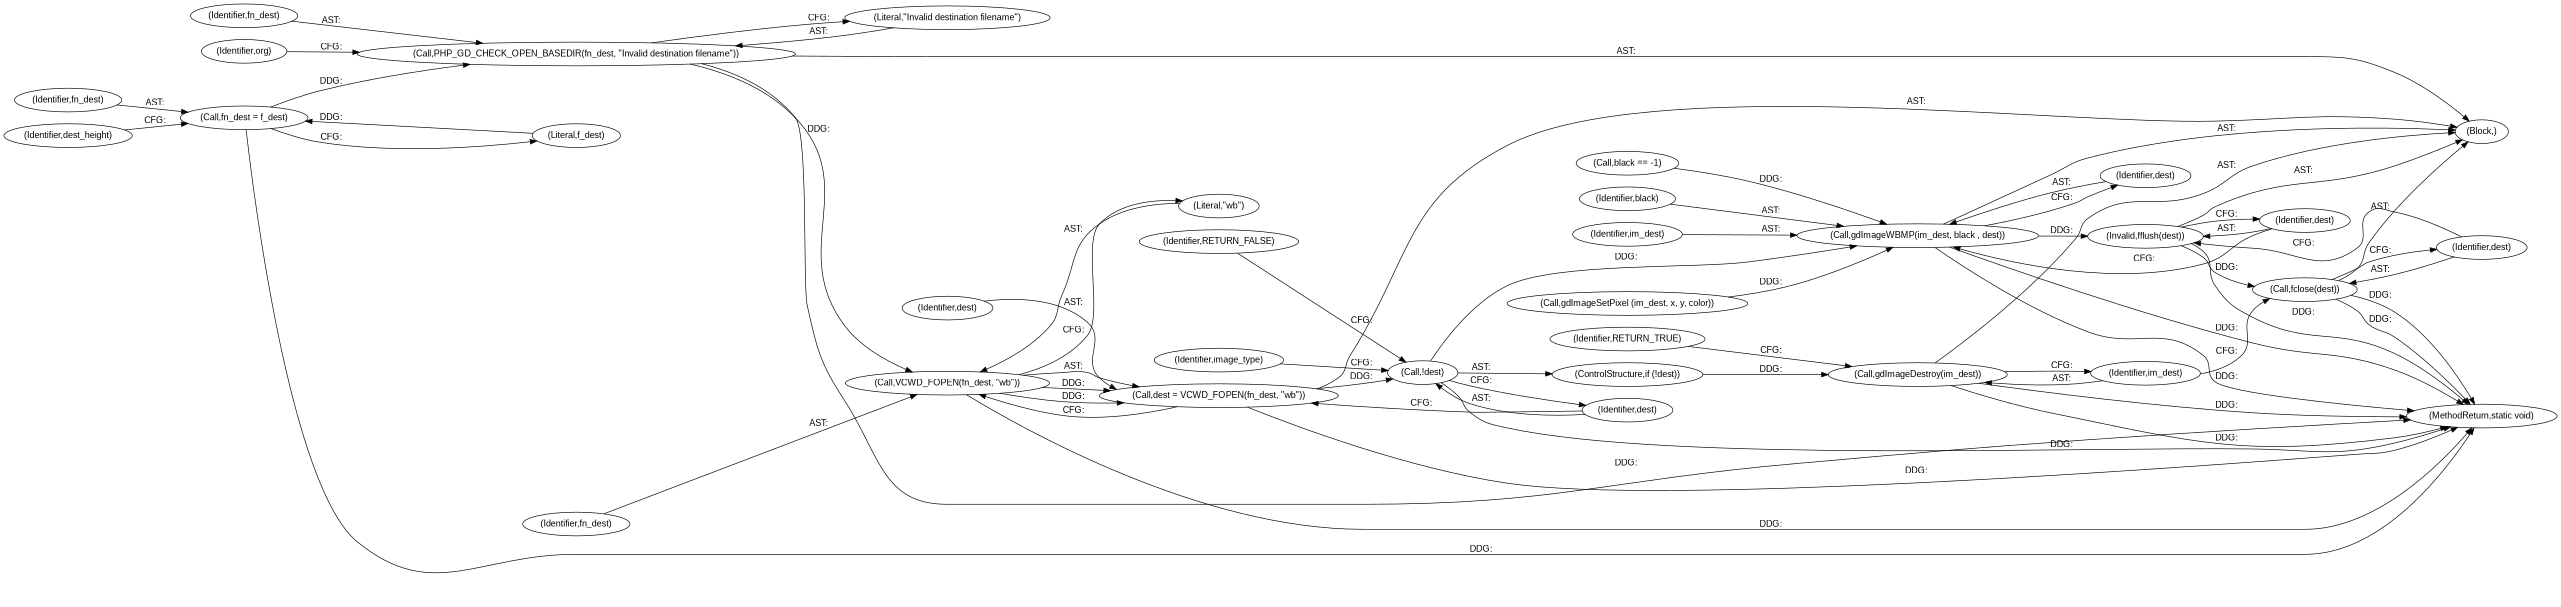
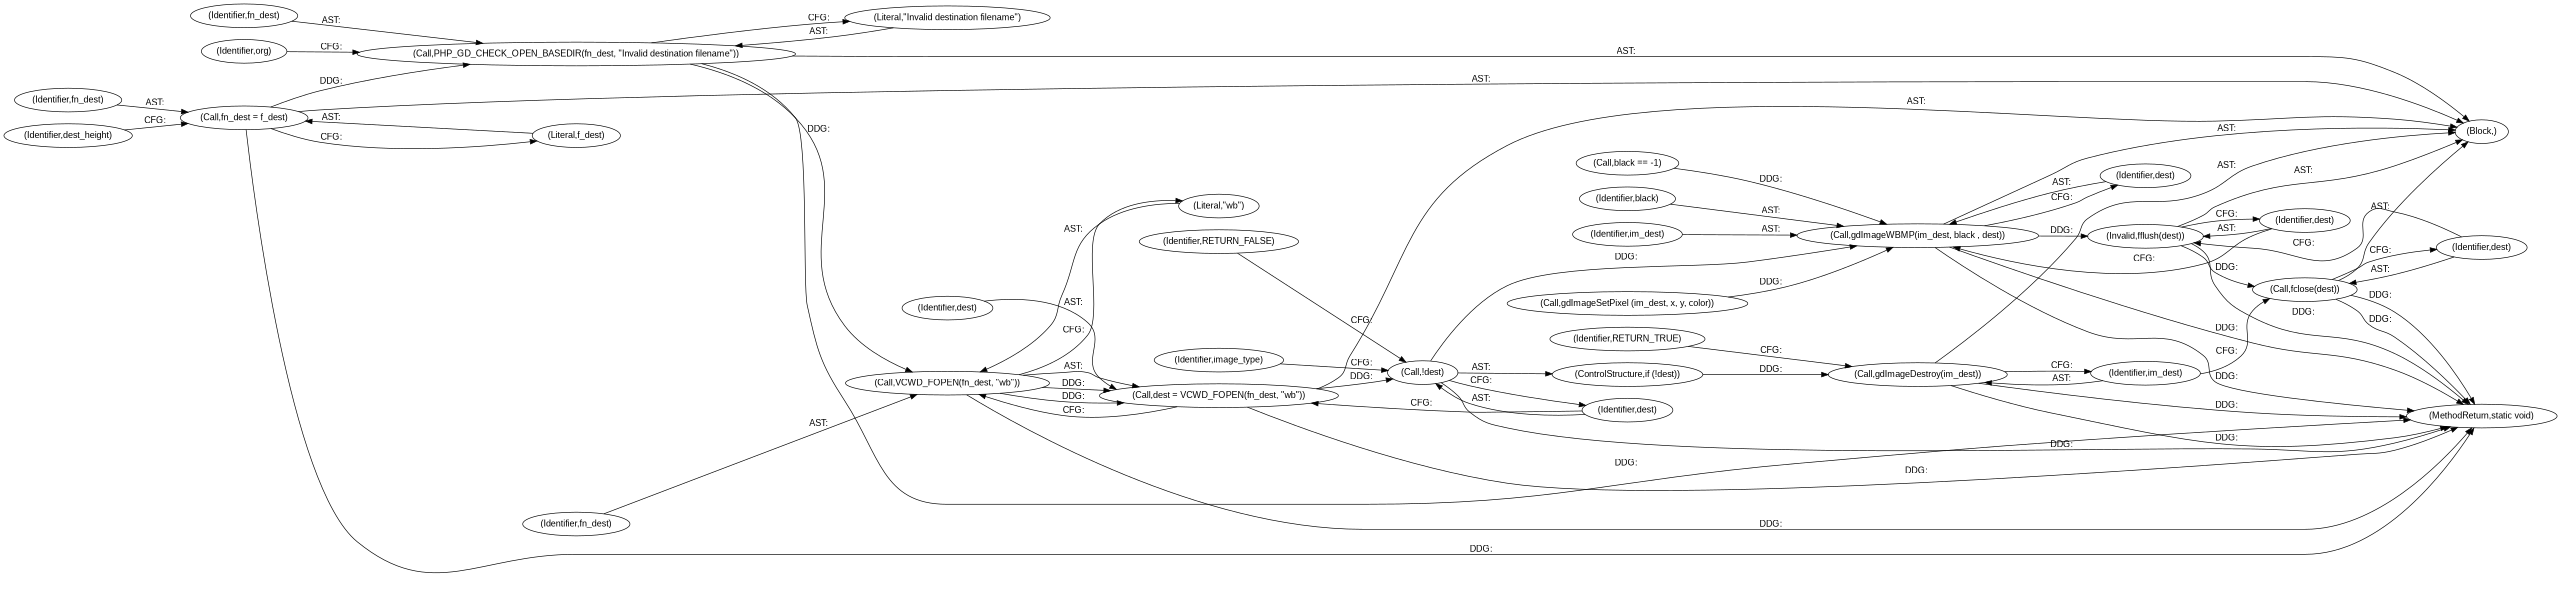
none -> (1381, 85)
(333, 118) -> (333, 118)
